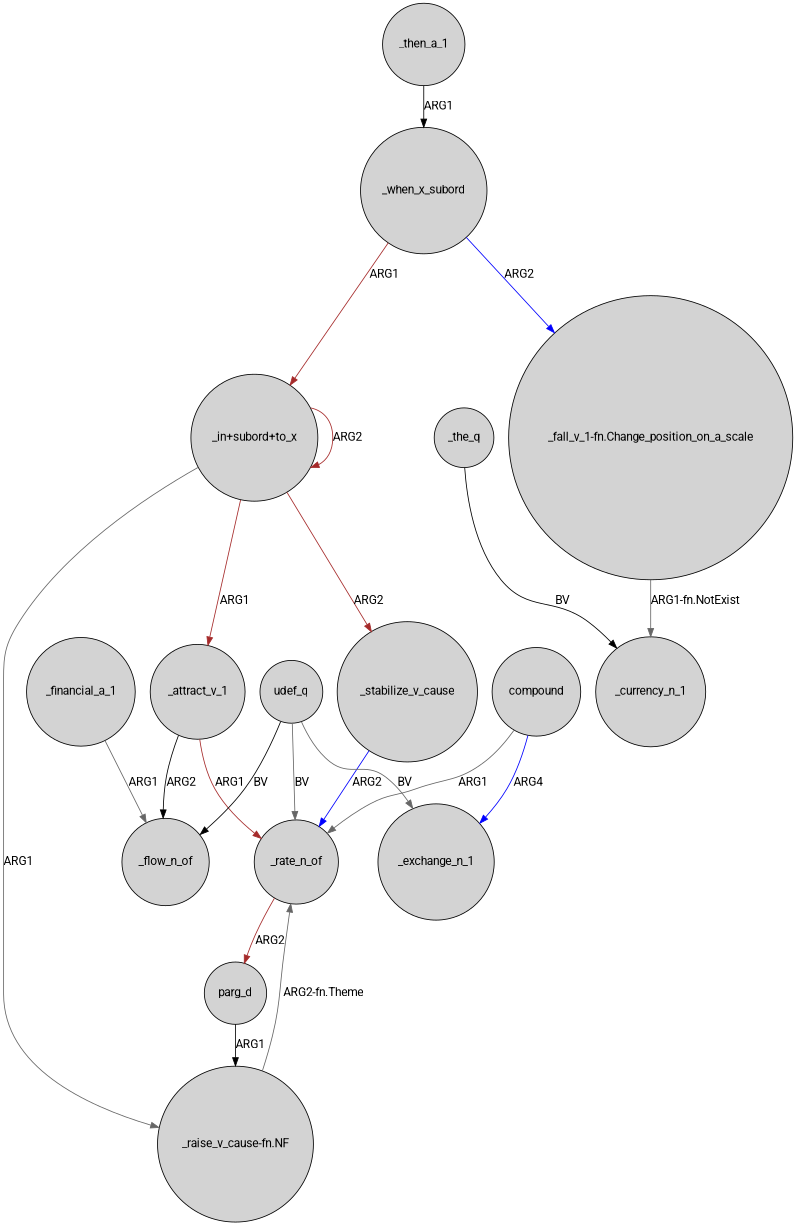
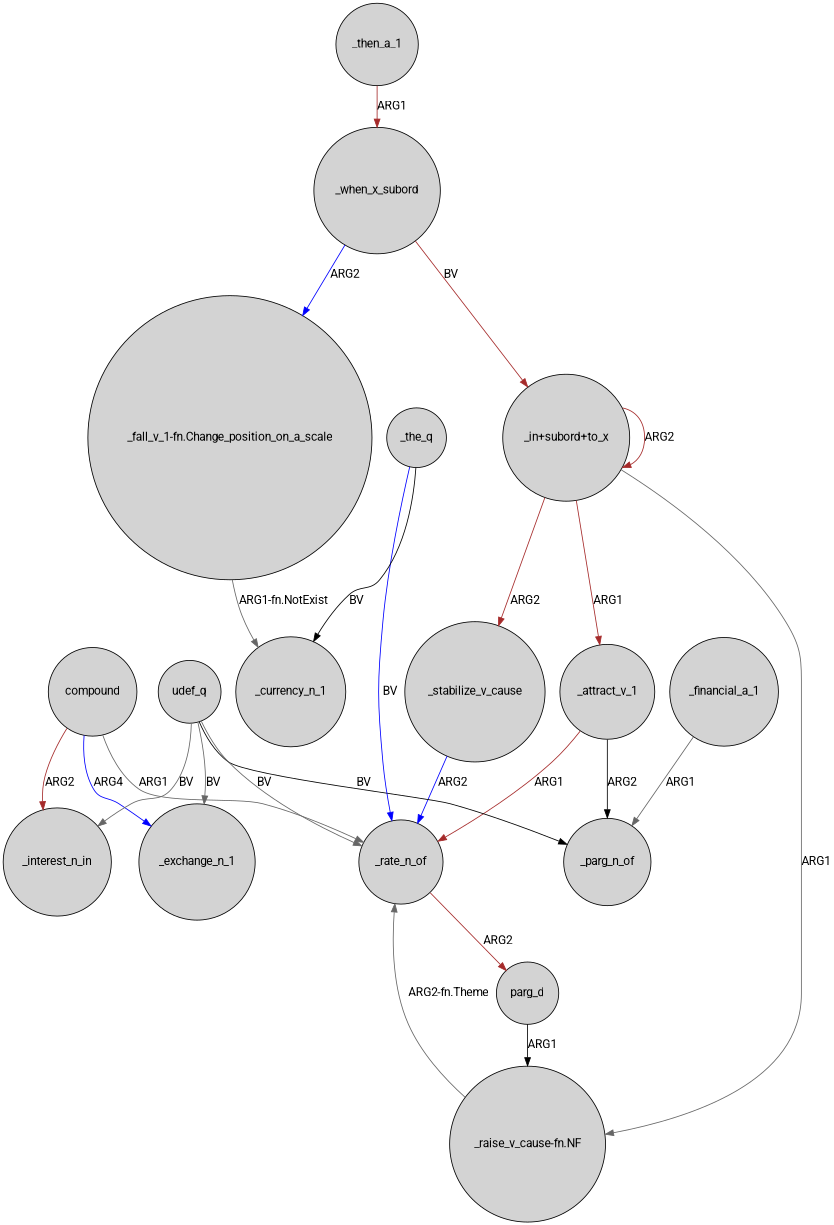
(424, 102) -> (377, 102)
(384, 275) -> (451, 275)
none -> (381, 639)
none -> (57, 862)
(166, 862) -> (607, 862)
